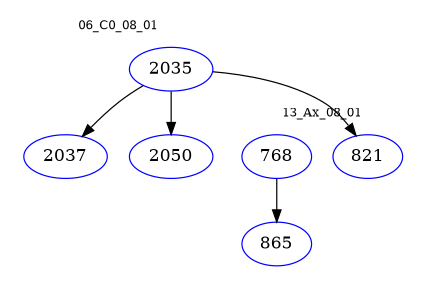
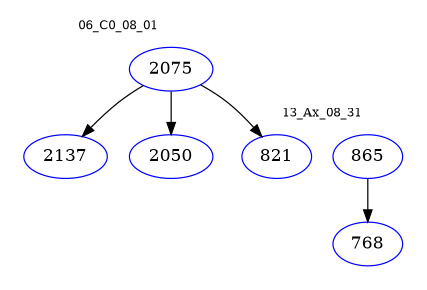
(171, 69) -> (171, 69)
(322, 113) -> (322, 113)
(66, 157) -> (66, 157)
(277, 194) -> (368, 194)
